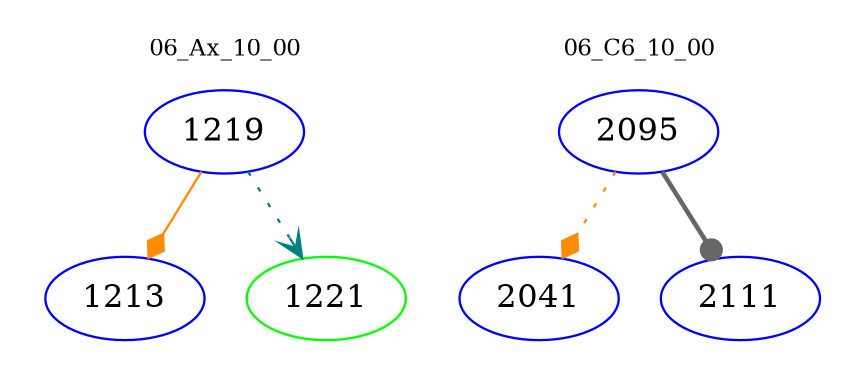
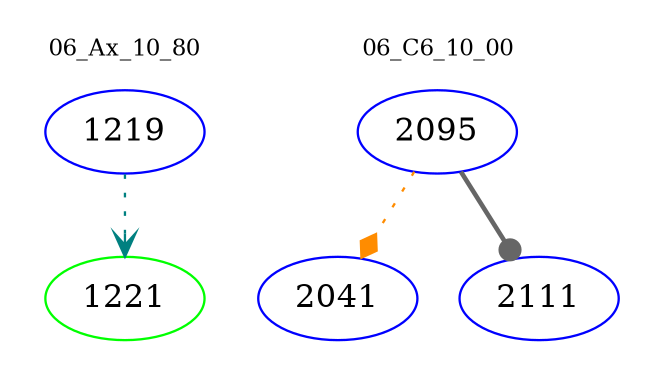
(226, 50) -> (125, 50)
(125, 298) -> none
